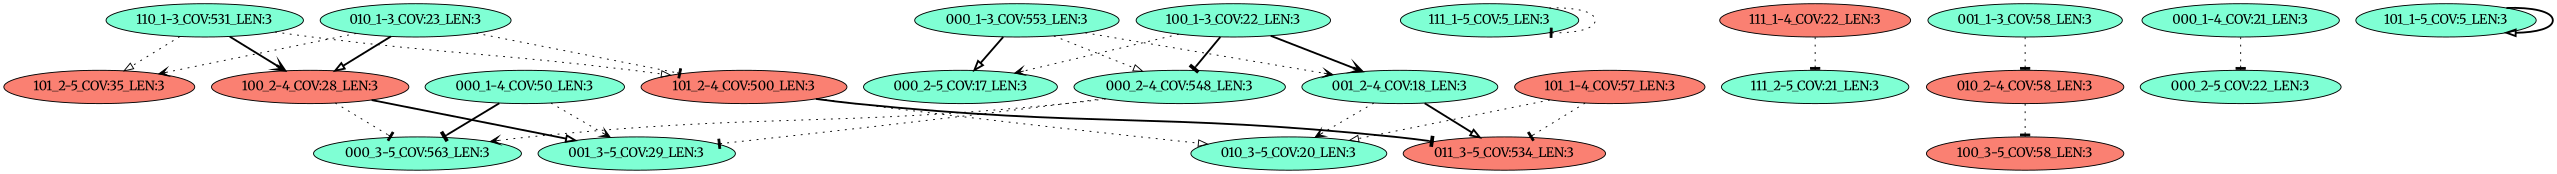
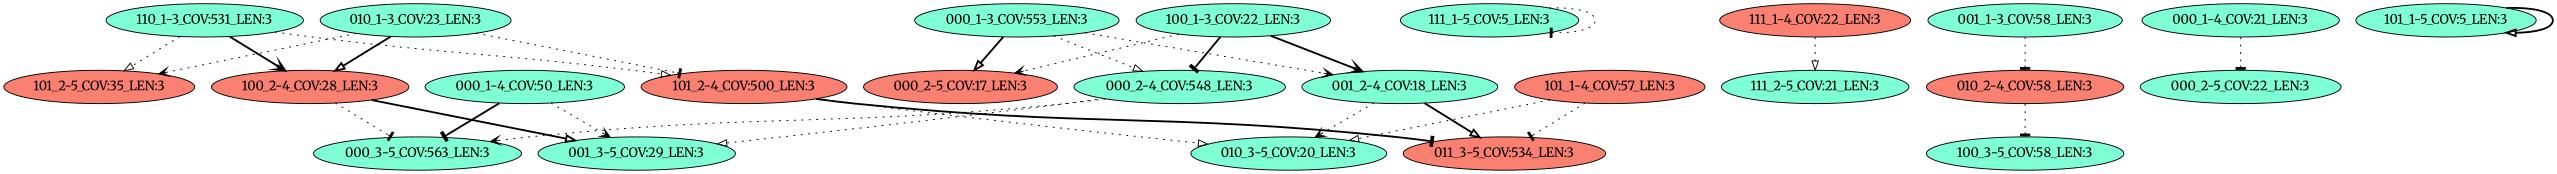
(1815, 51) -> (1815, 49)
(960, 87) -> (960, 87)
(913, 122) -> (915, 122)
(2025, 154) -> (2025, 154)
